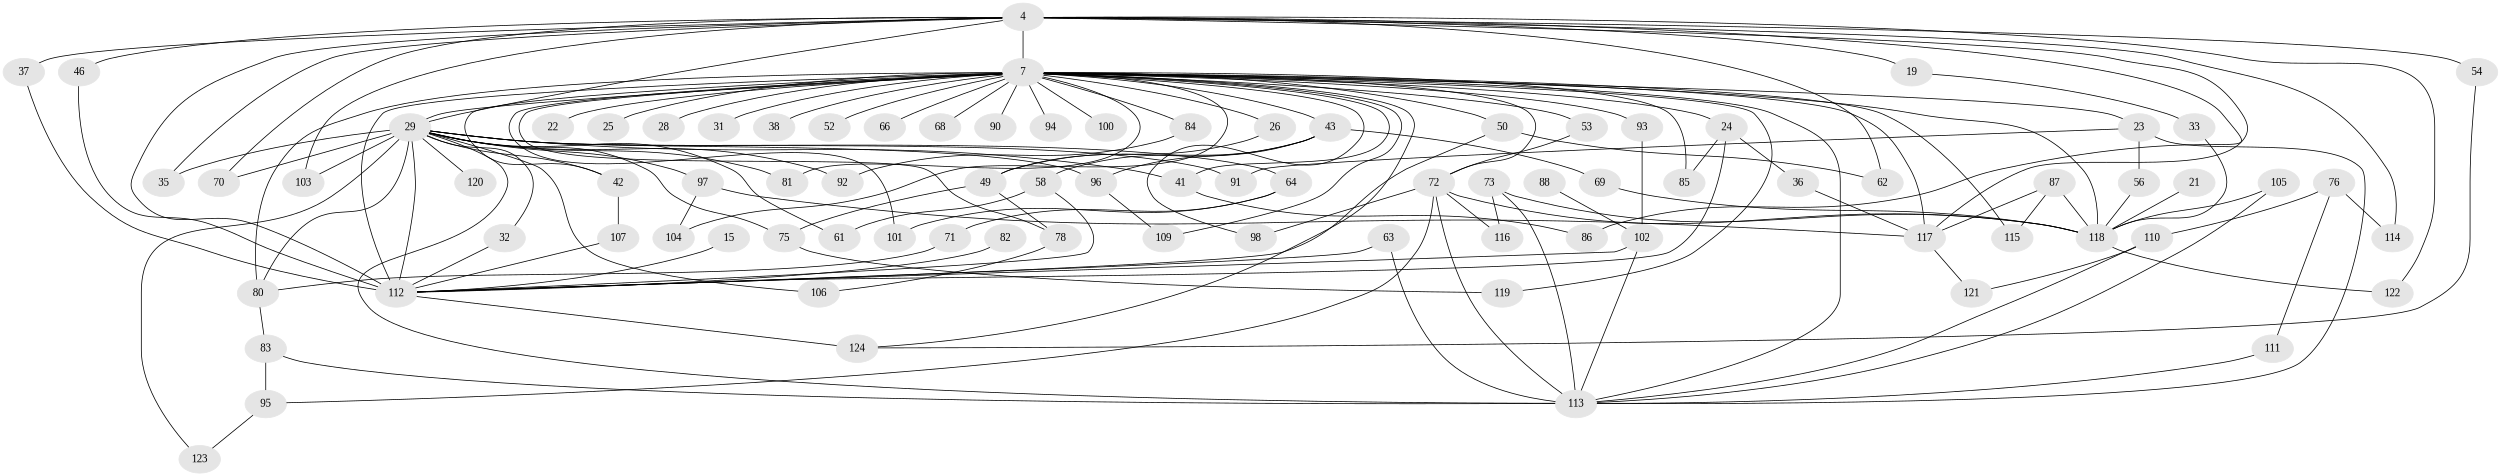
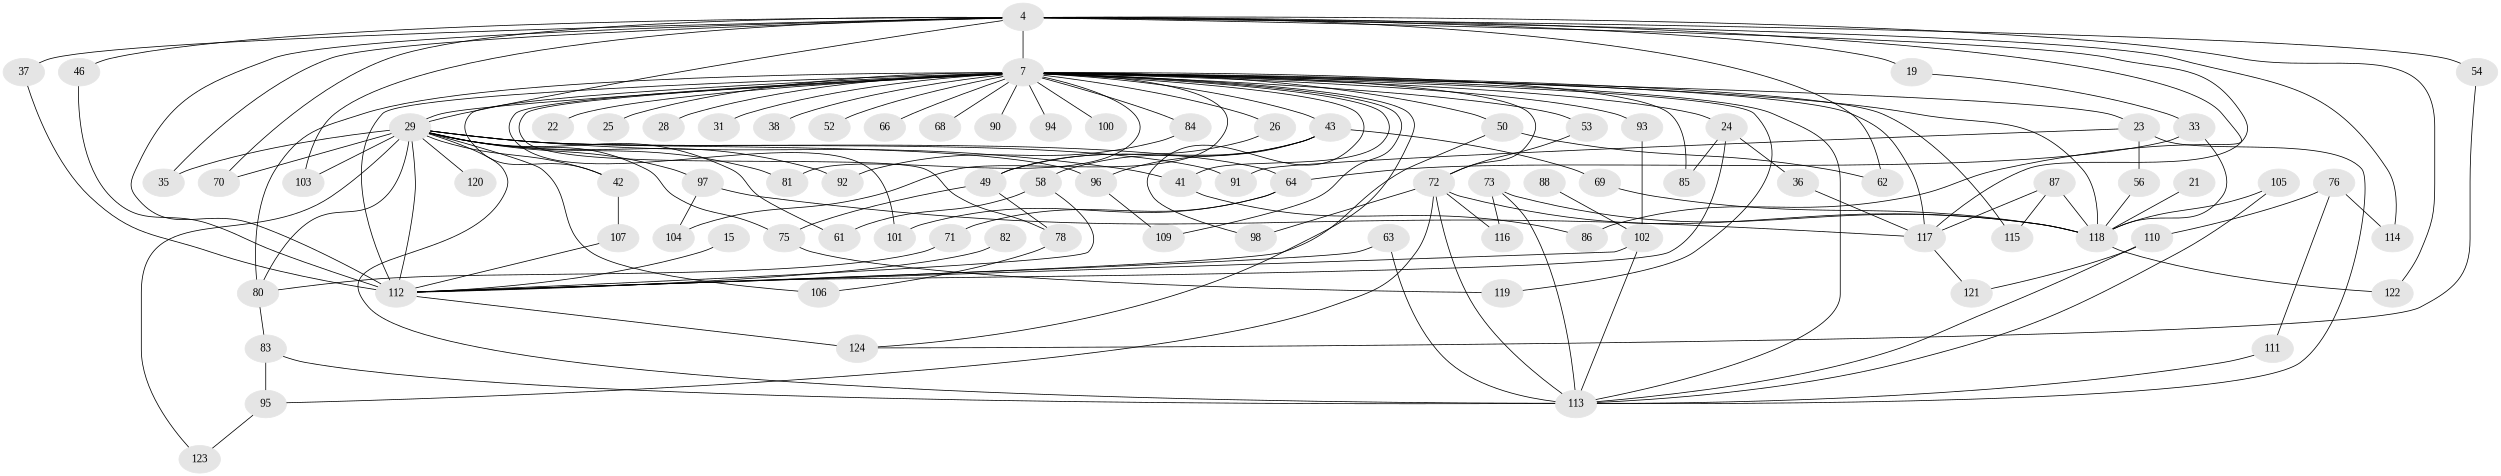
none -> (1746, 165)
(505, 238) -> none
